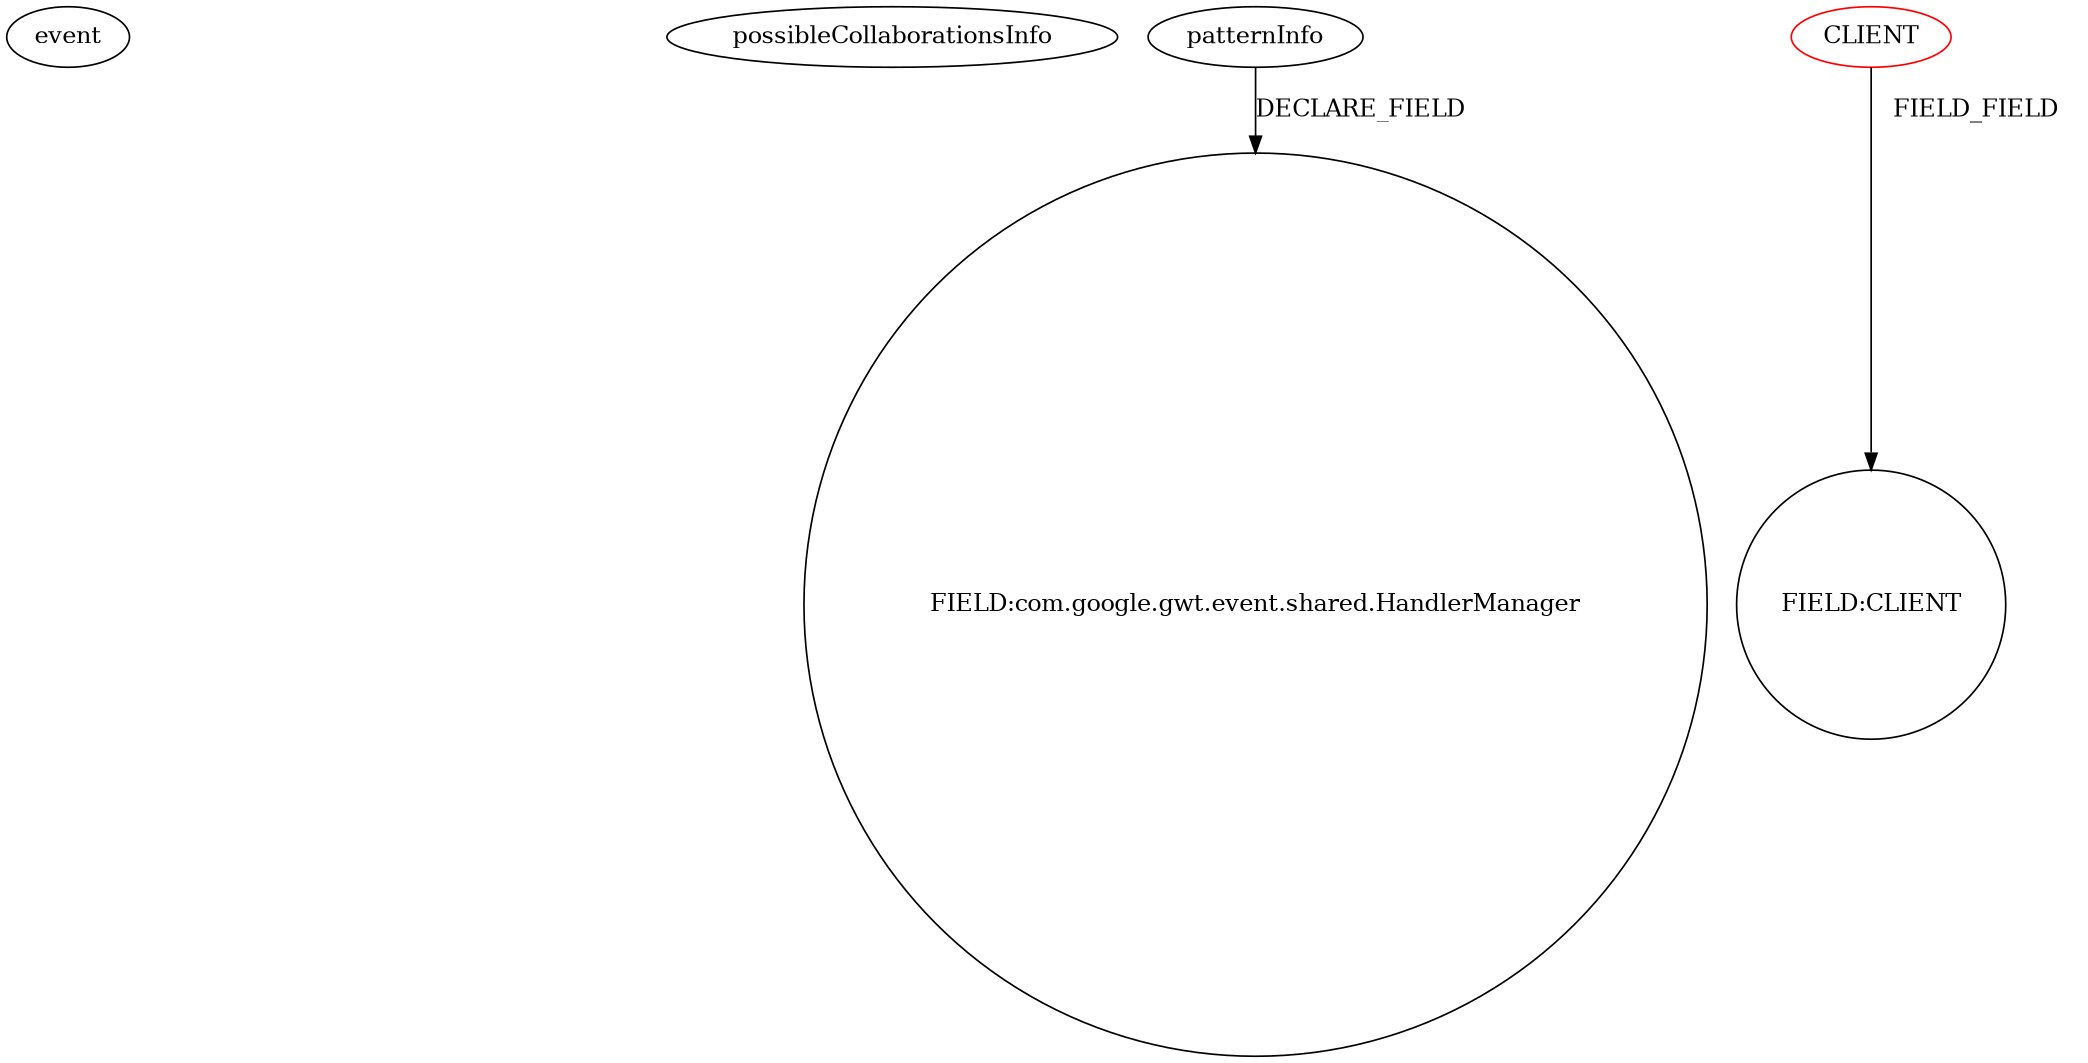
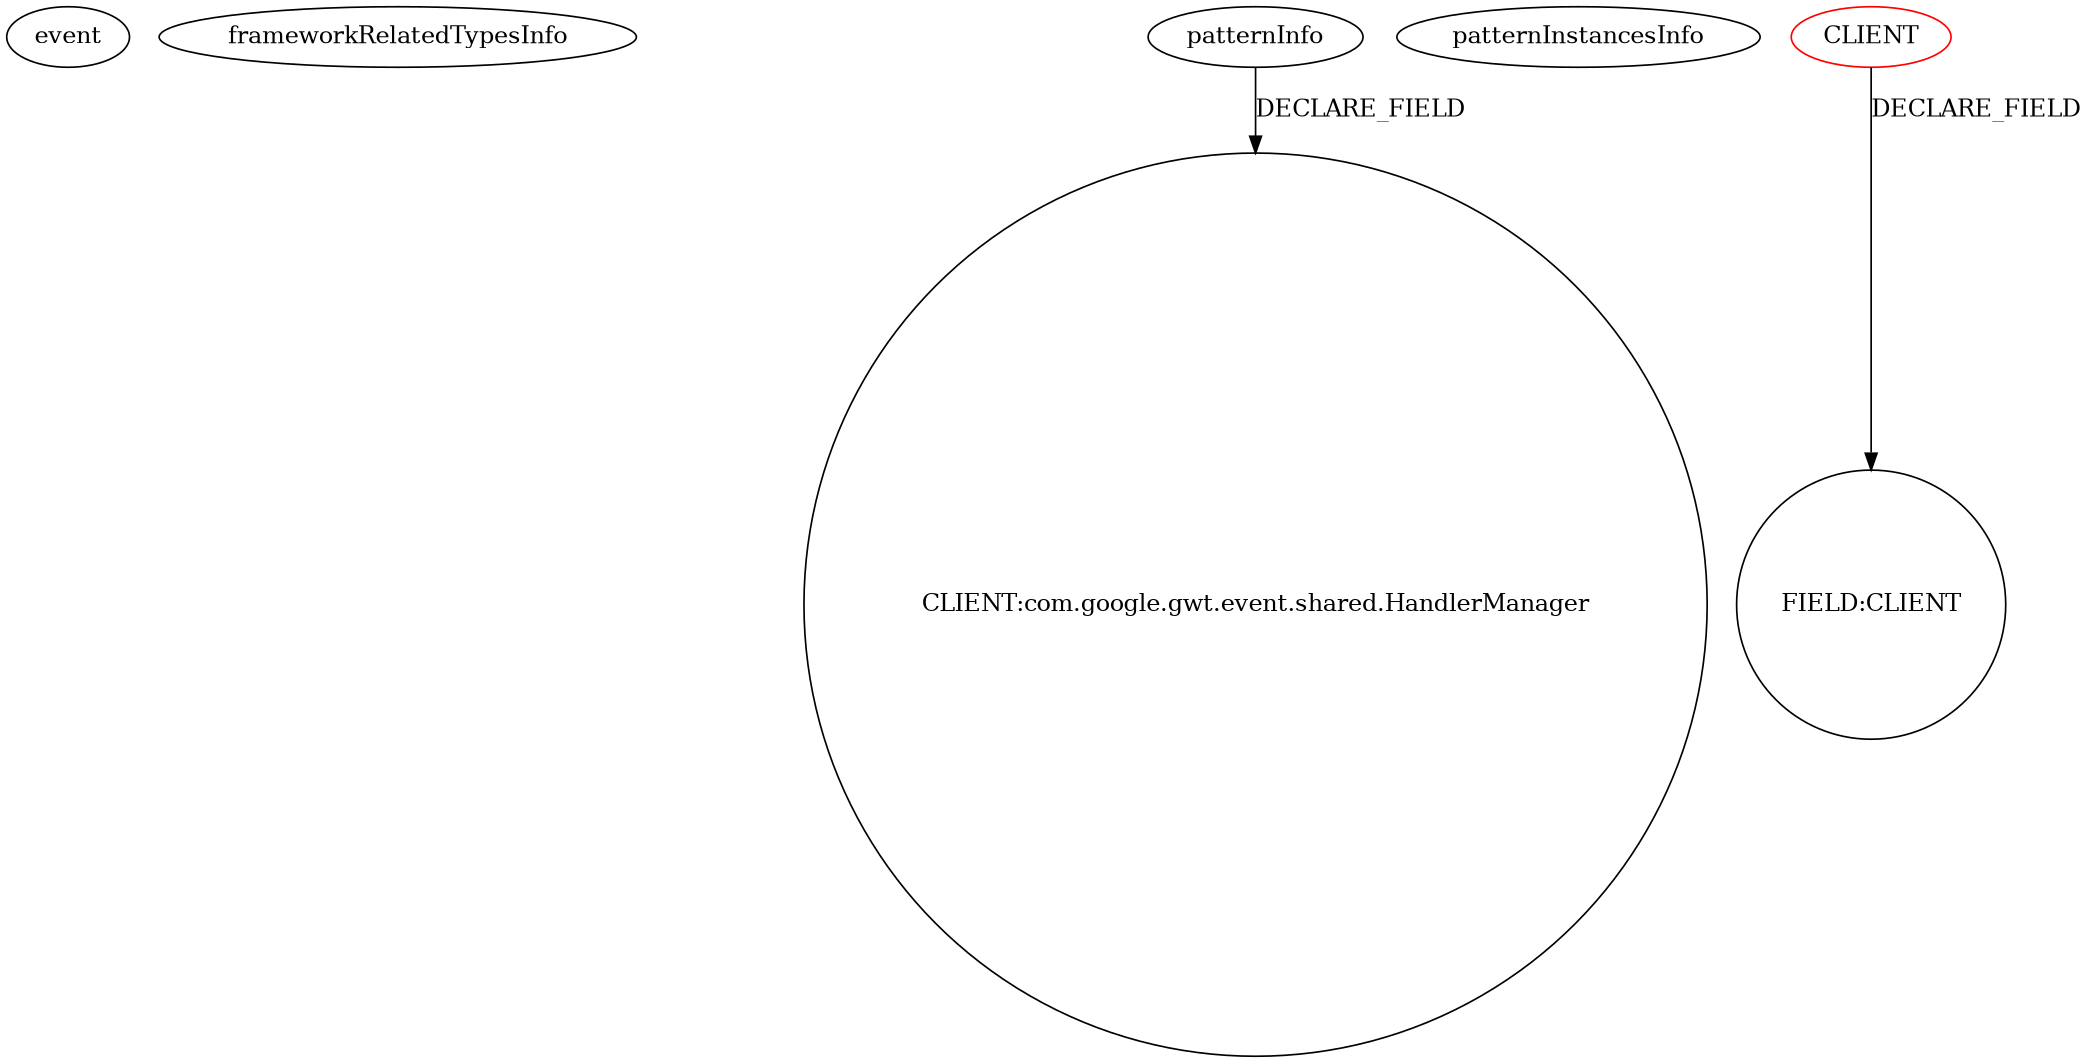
none -> (398, 37)
(892, 37) -> none
none -> (1579, 37)
(1976, 110) -> (1976, 110)
(1256, 605) -> (1256, 605)
